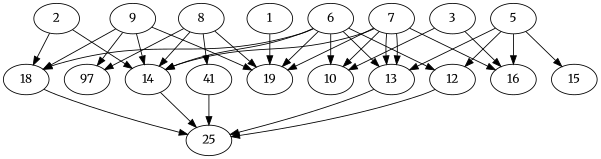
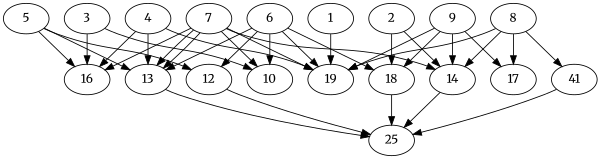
none -> (148, 19)
(244, 48) -> none
(87, 80) -> (513, 80)
(574, 80) -> none
